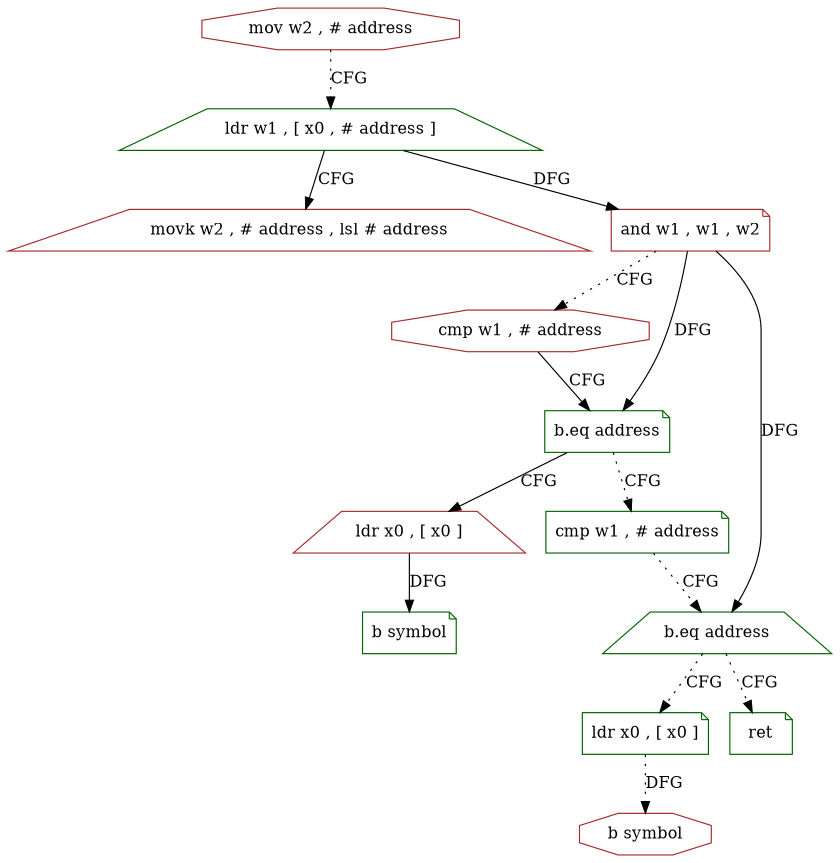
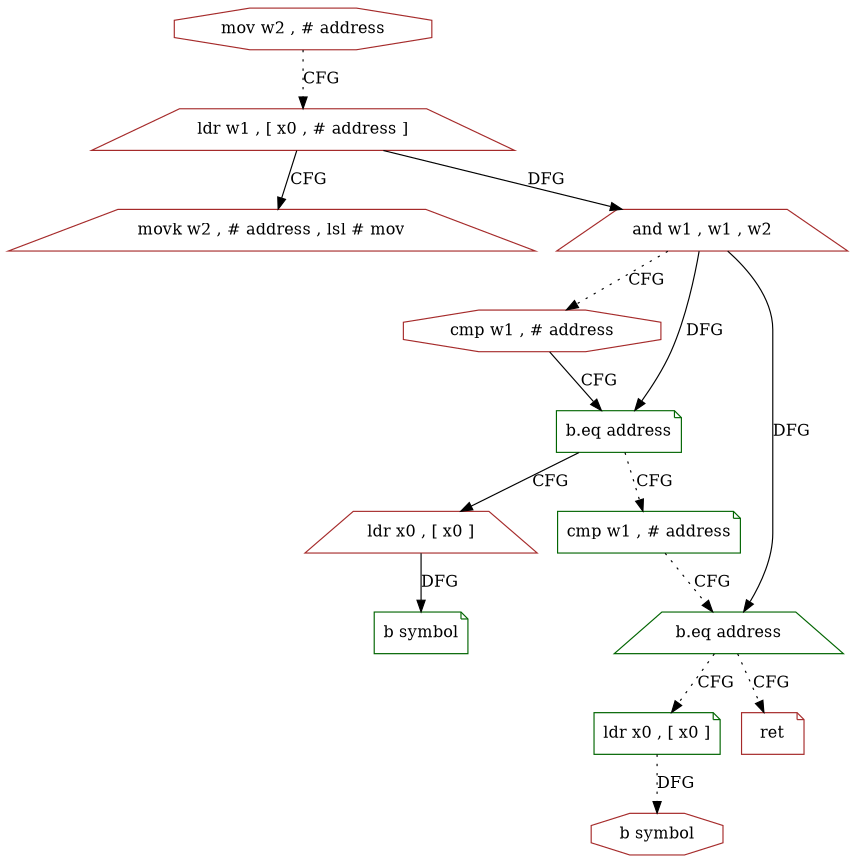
(331, 130) -> (303, 130)
(299, 230) -> (272, 230)
(691, 230) -> (702, 230)
(761, 734) -> (773, 734)
